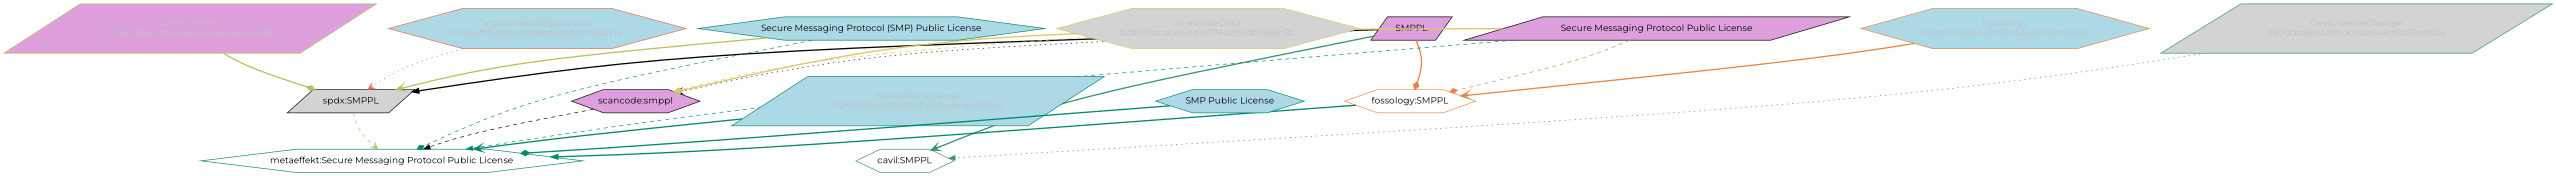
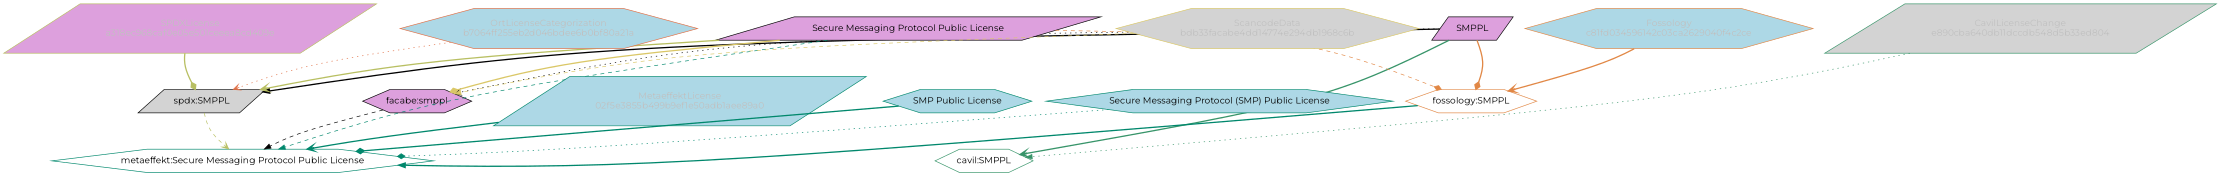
(584, 56) -> (492, 56)
(615, 81) -> (757, 136)
(636, 101) -> (417, 101)
